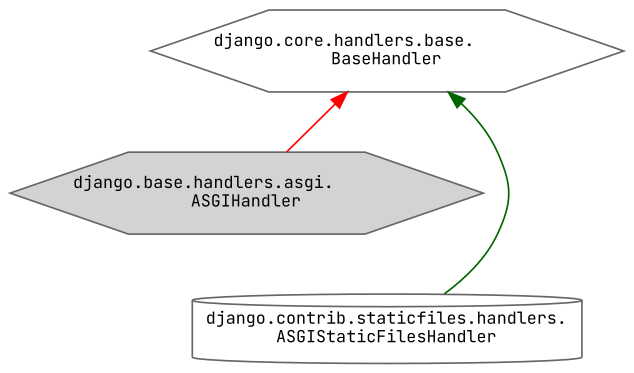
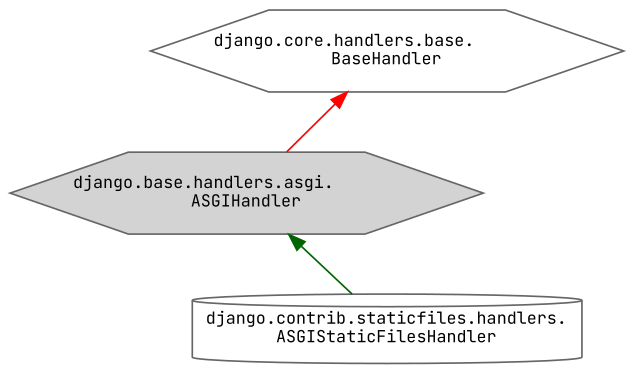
(508, 203) -> (327, 270)
